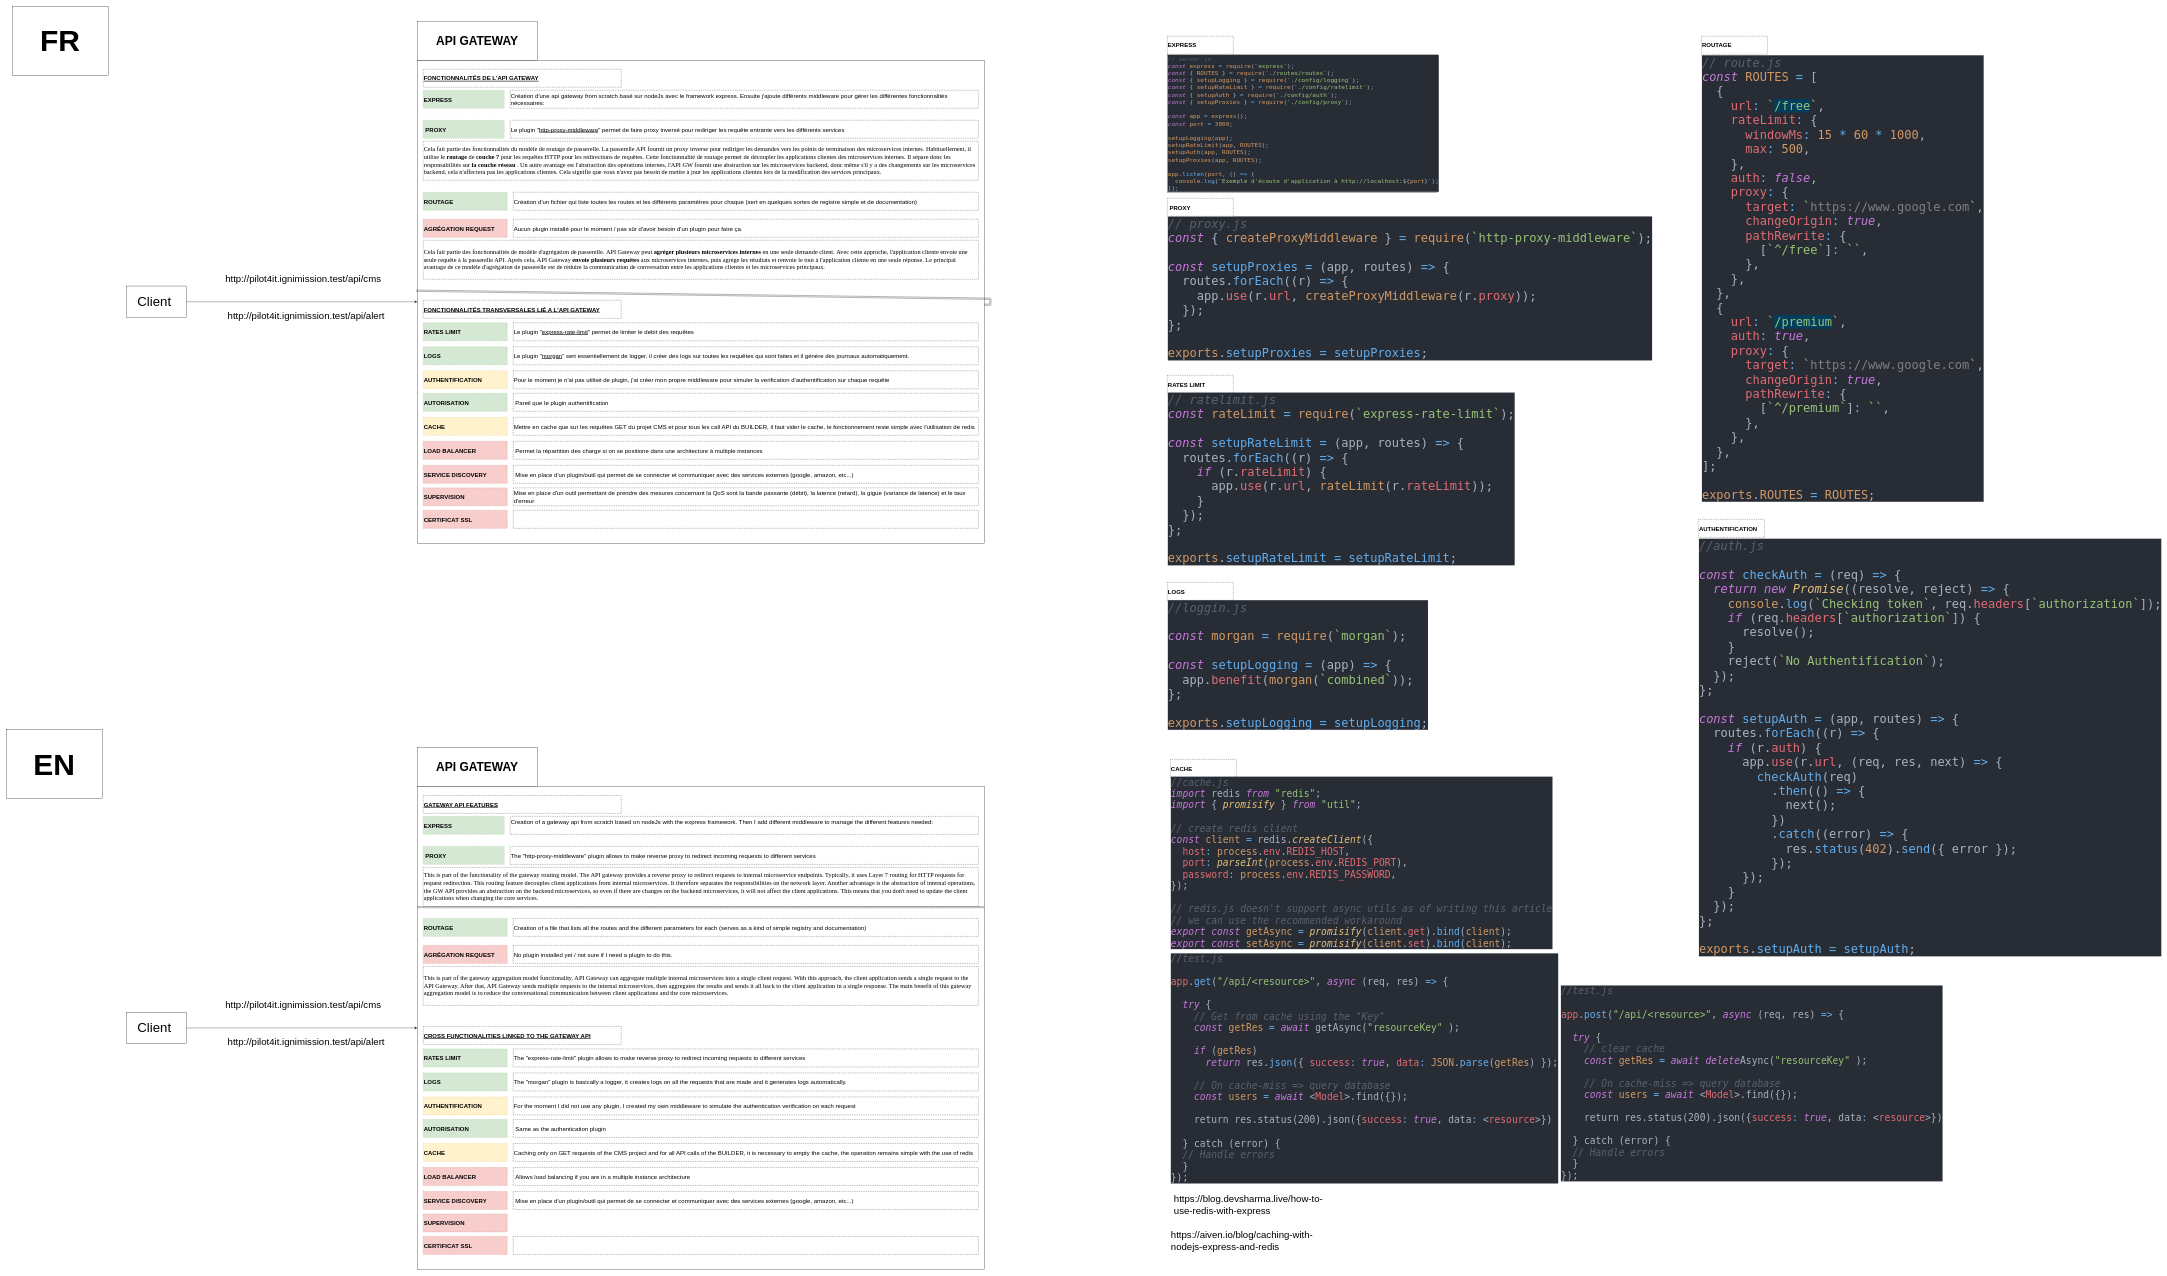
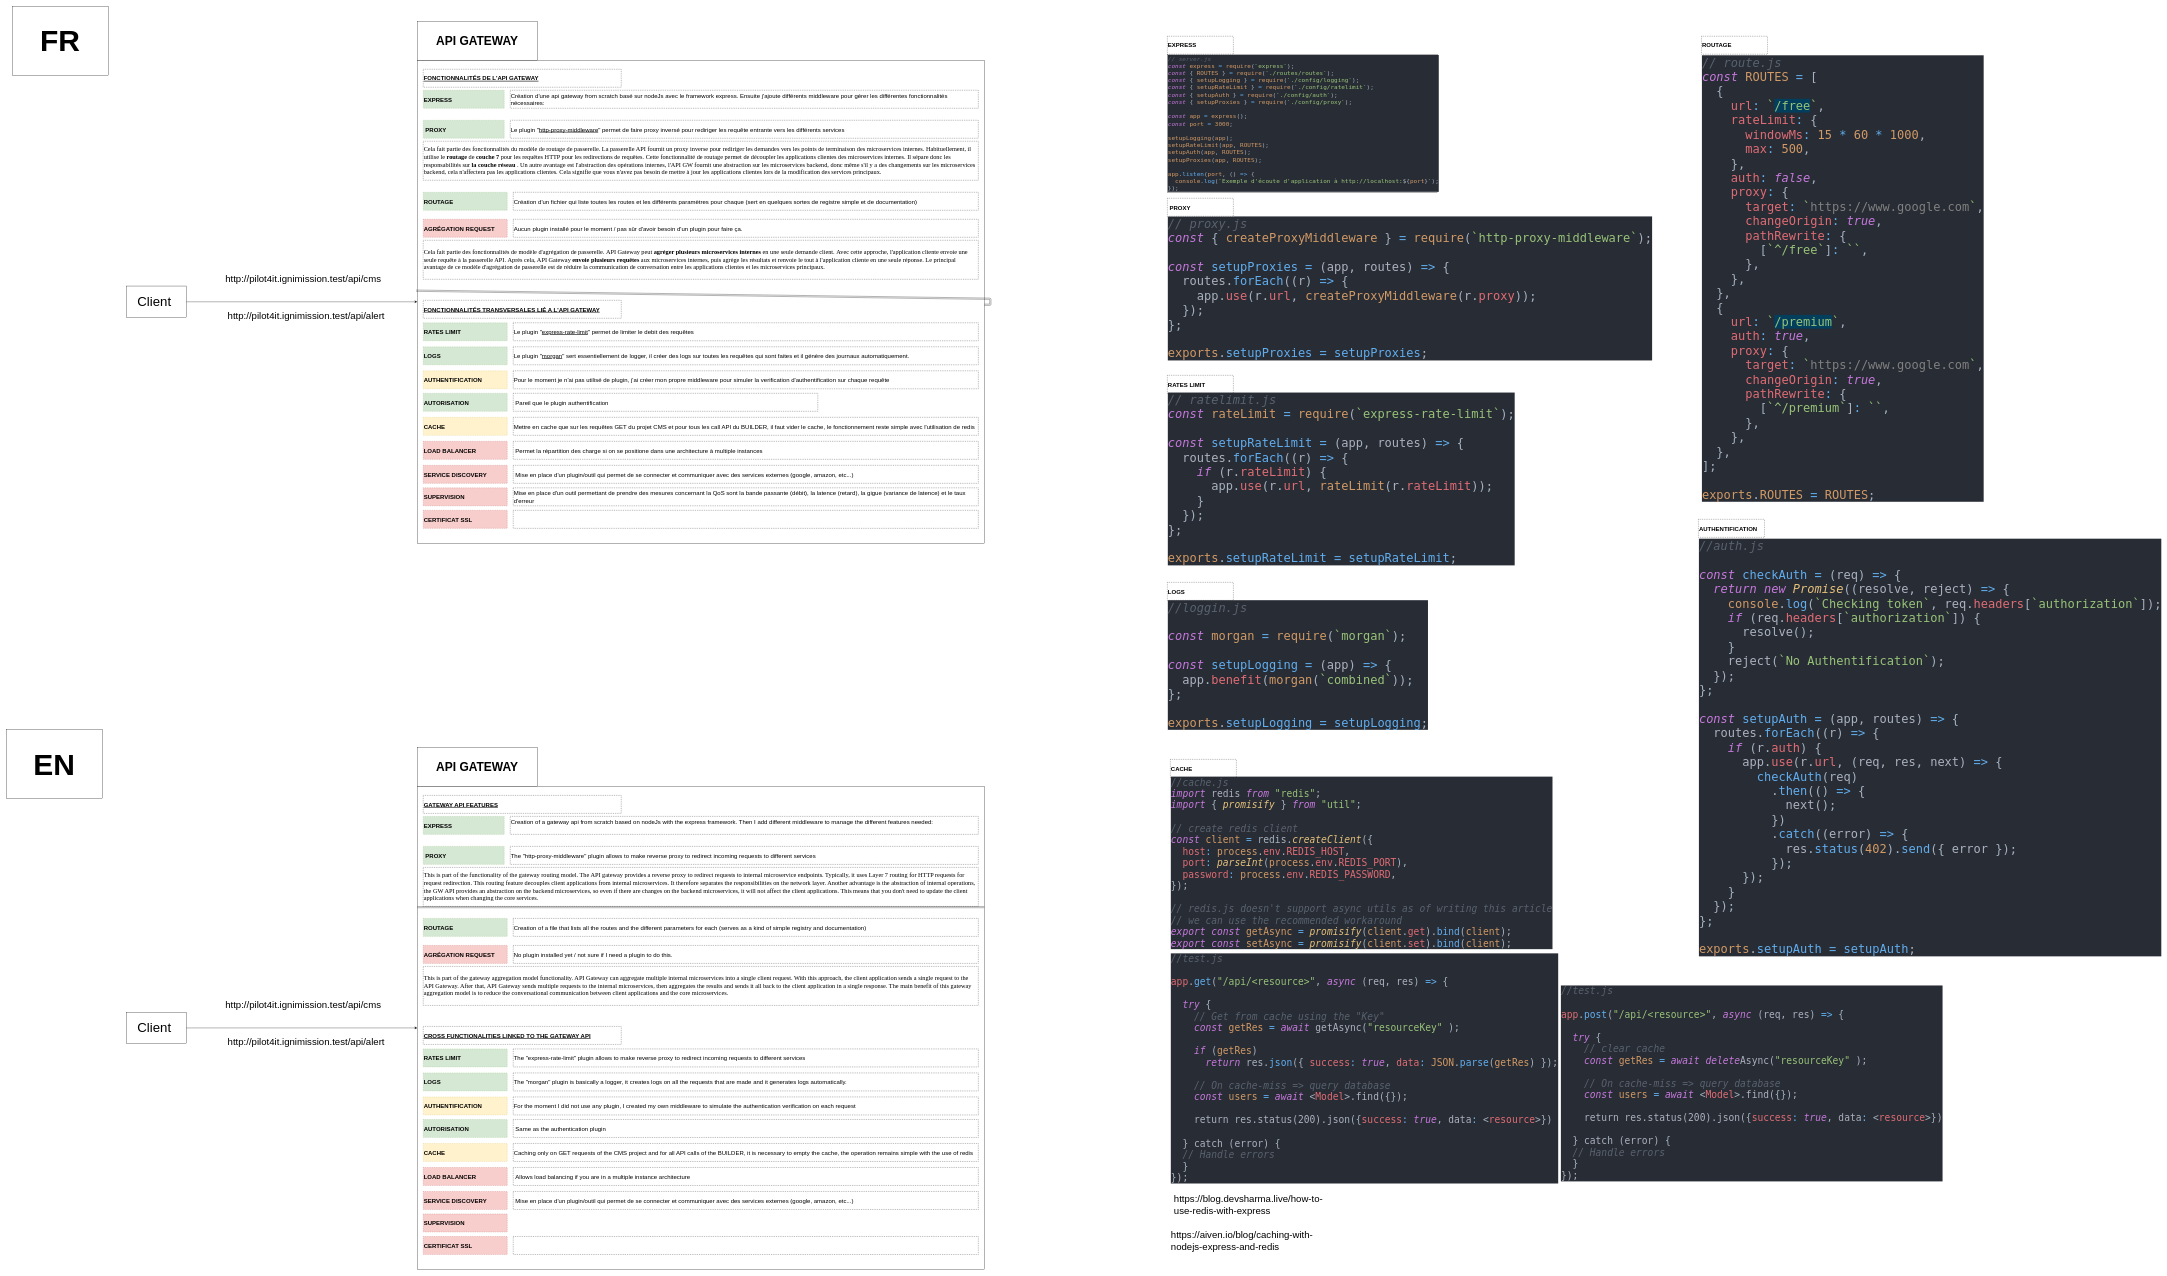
(746, 402) -> (665, 402)
